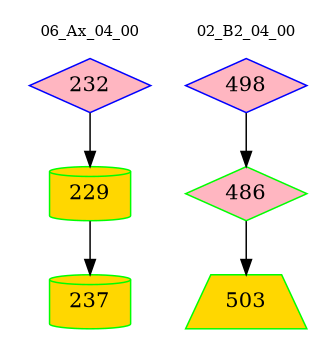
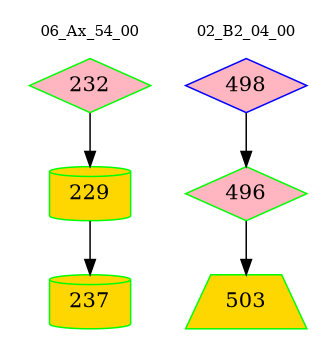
(90, 32) -> (90, 32)
(90, 86) -> (90, 86)
(246, 194) -> (246, 194)
